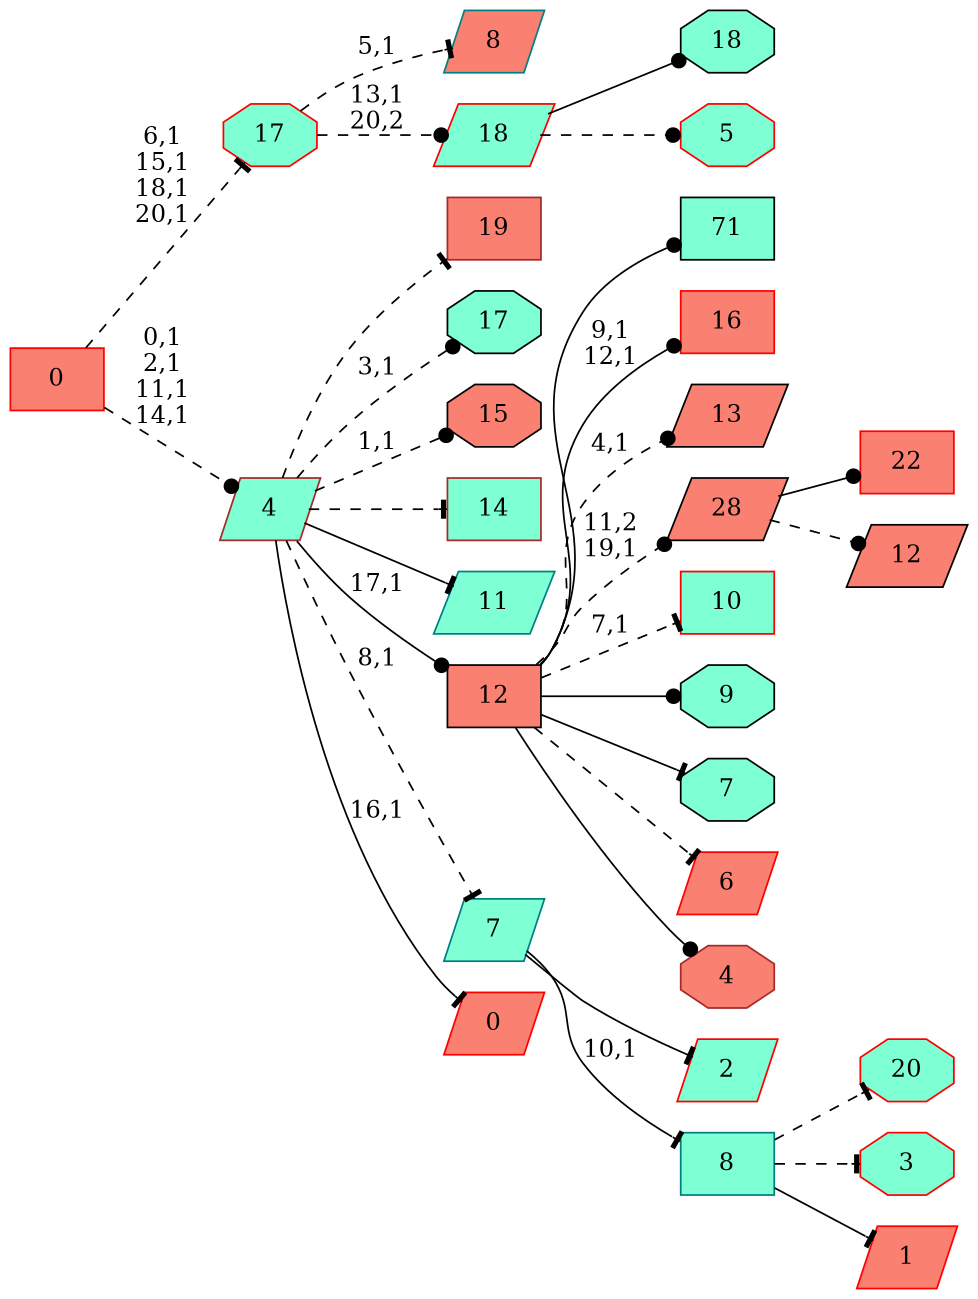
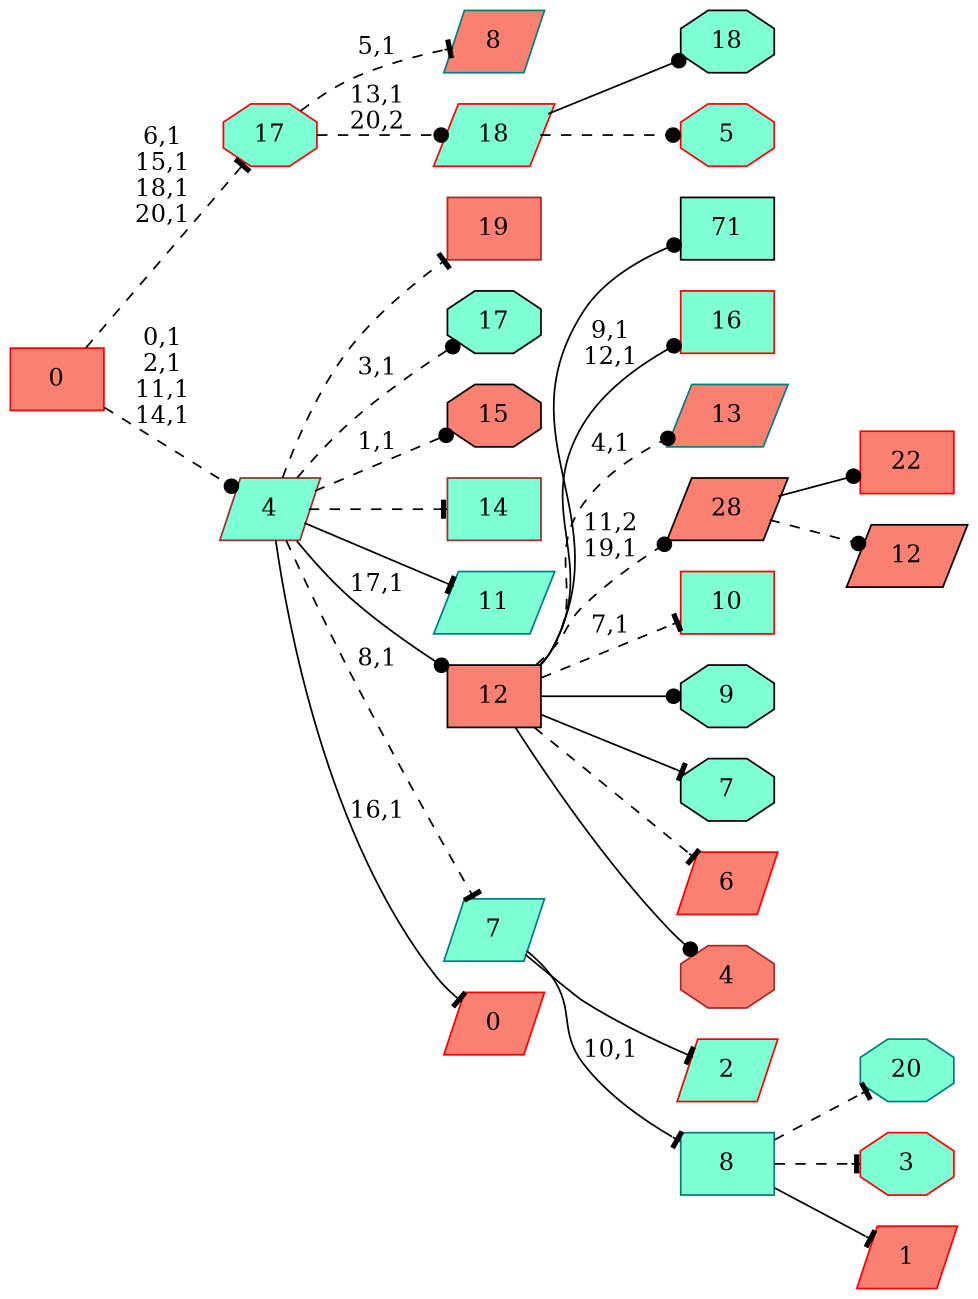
(727, 322) -> (727, 322)
(727, 416) -> (727, 416)
(907, 1070) -> (907, 1070)
